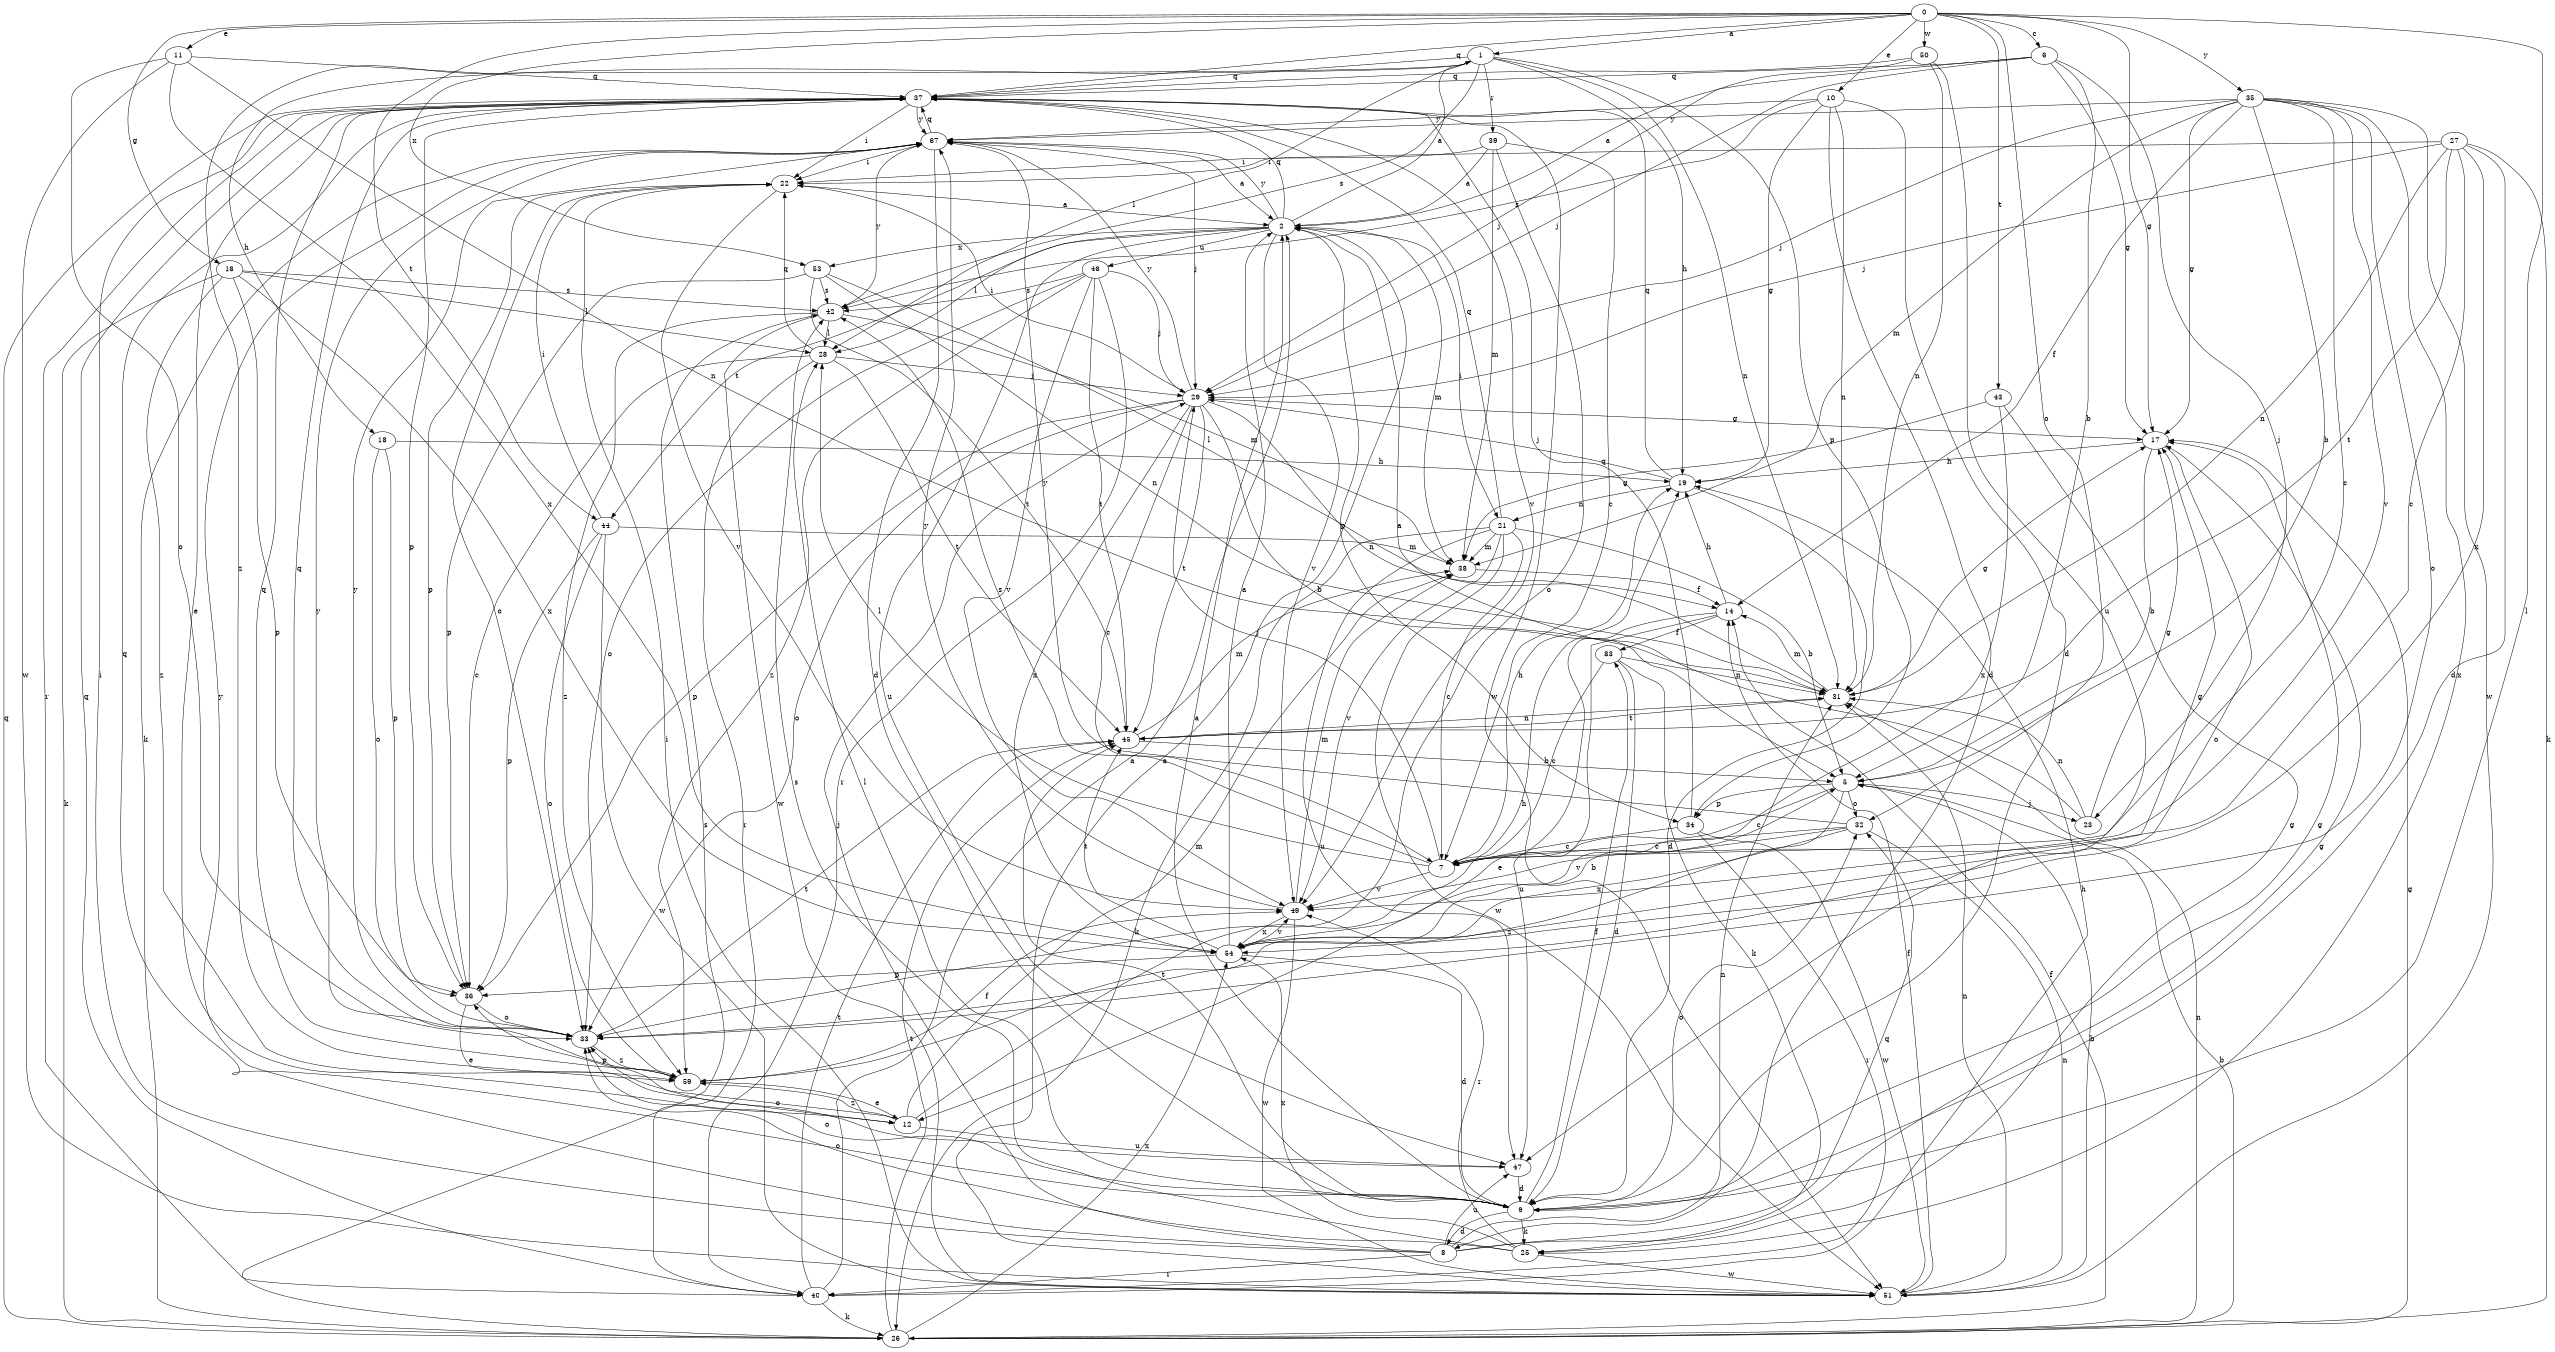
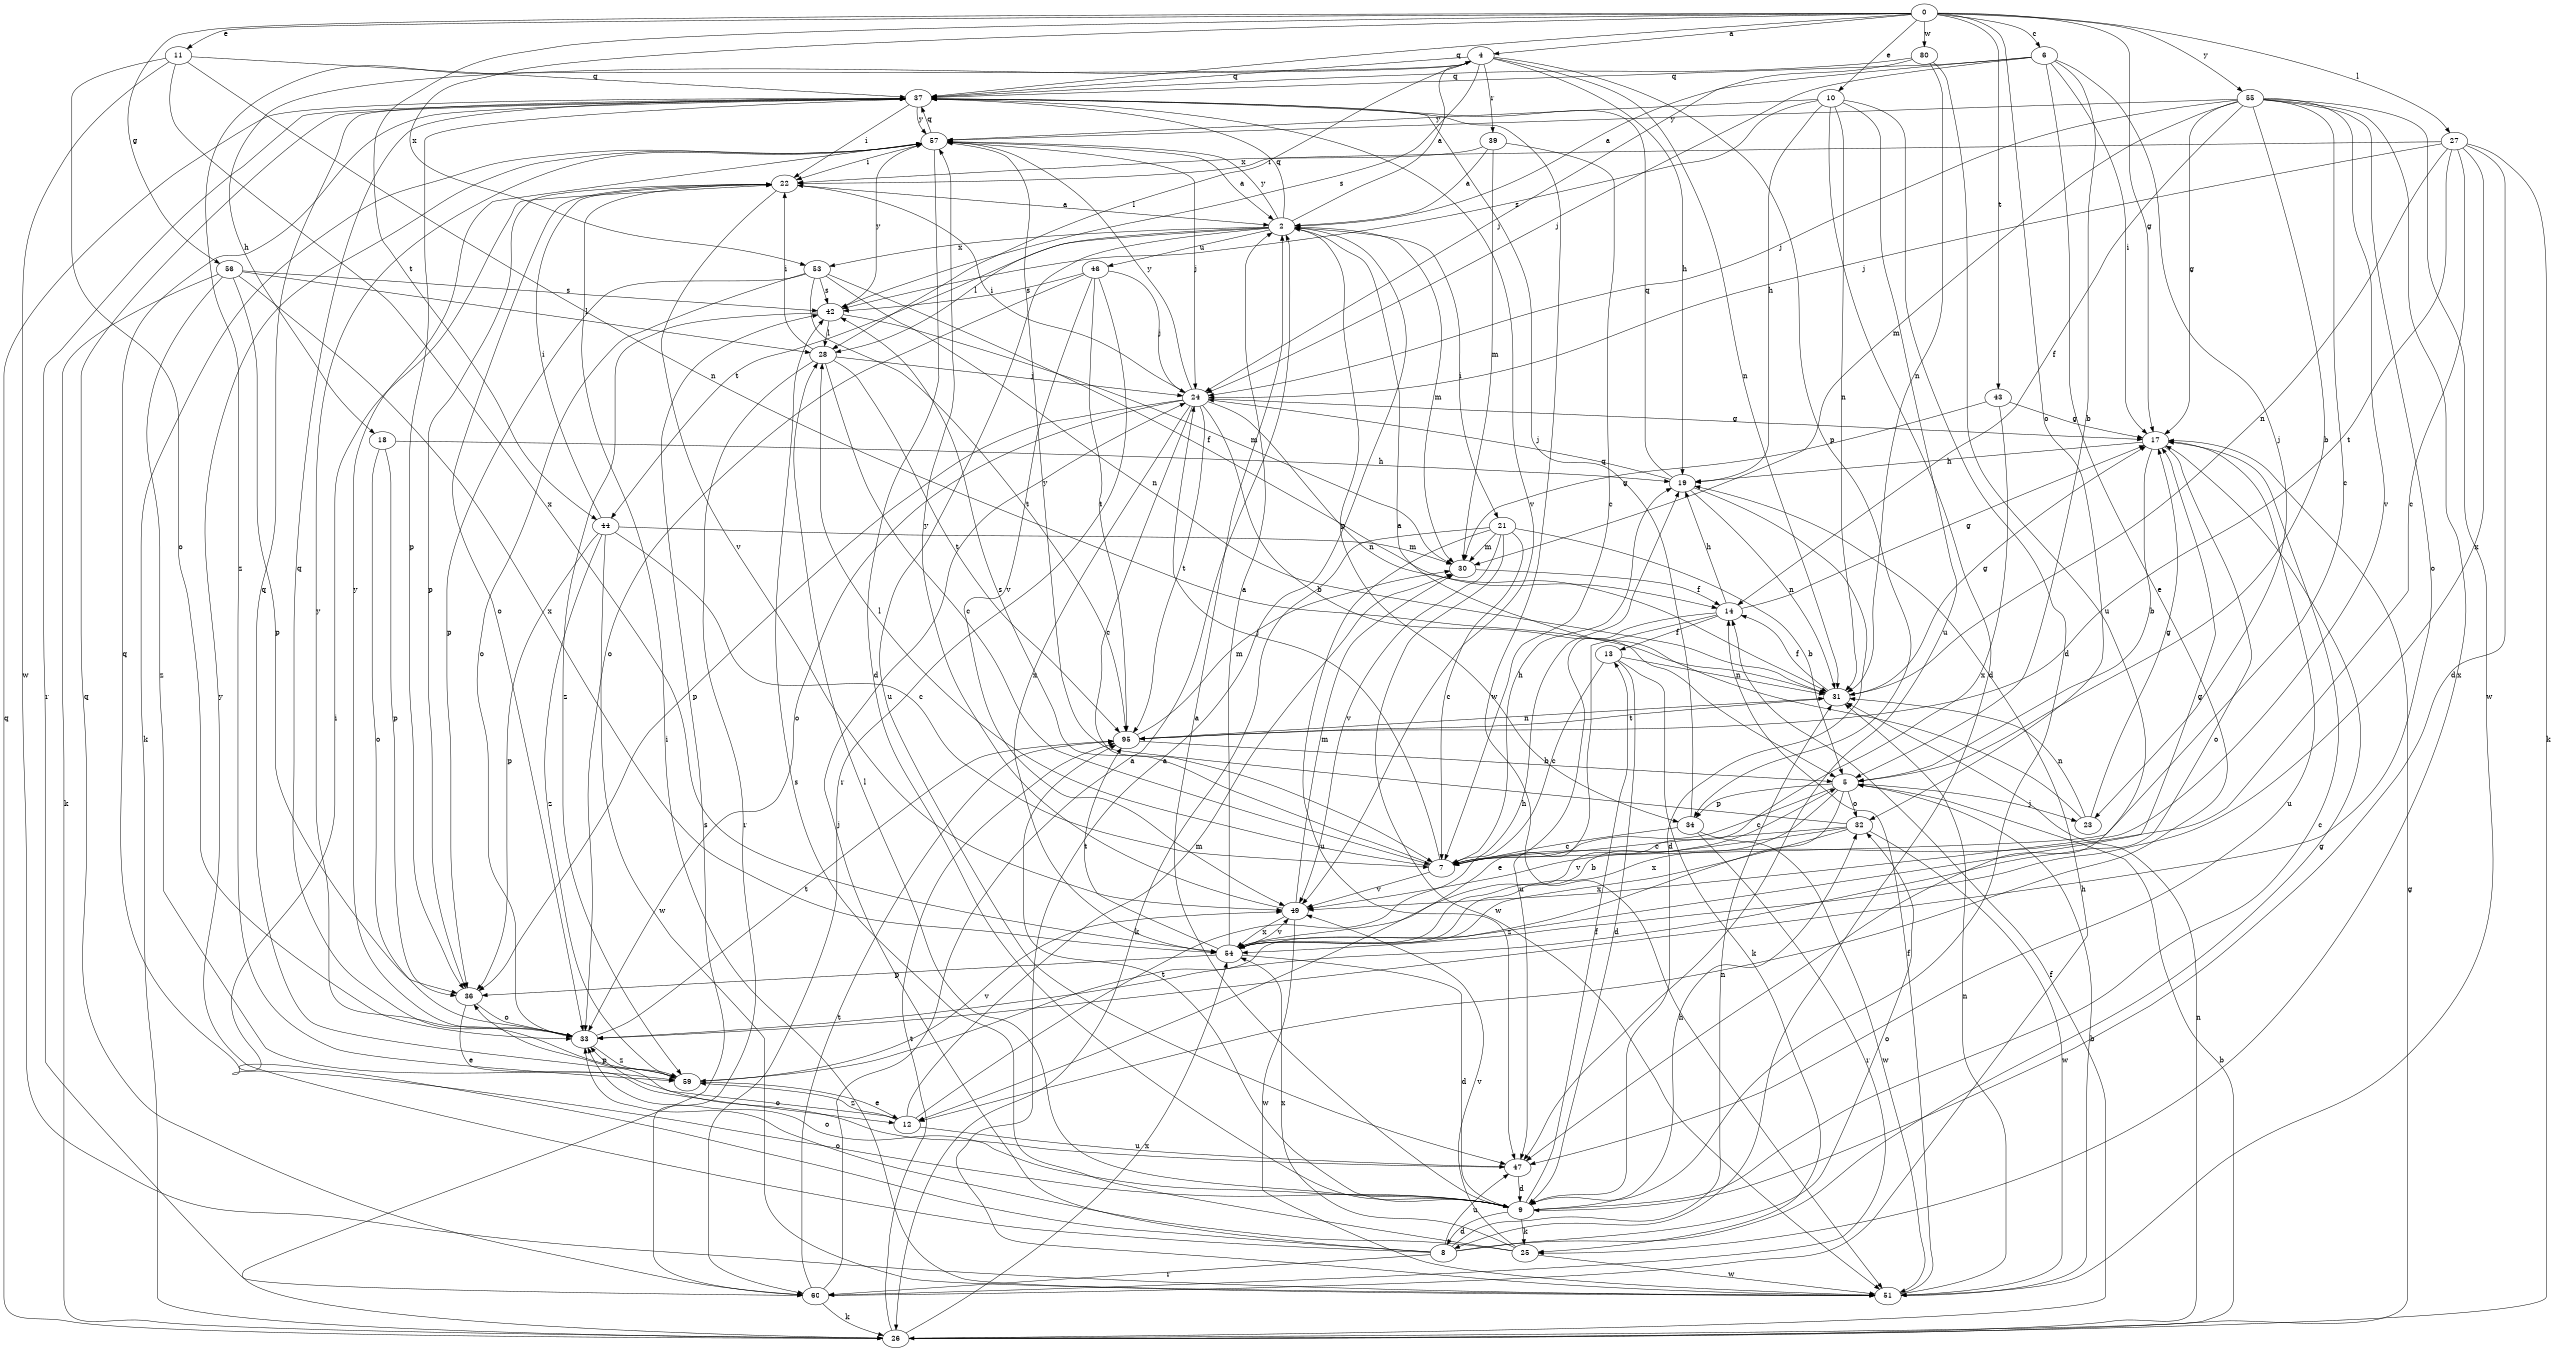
(1481, 56) -> (1481, 56)
(1924, 56) -> (1924, 56)
(2250, 98) -> (2250, 98)
(934, 141) -> (934, 141)
(1244, 162) -> (1244, 162)
(1336, 169) -> none
(2128, 248) -> (2128, 248)
(230, 269) -> (230, 269)
(786, 269) -> (786, 269)
(1771, 291) -> (1771, 291)
(1196, 398) -> (1196, 398)
(1209, 441) -> (1209, 441)
(1593, 499) -> (1773, 572)
none -> (1931, 533)
(1316, 549) -> none
(197, 555) -> (1957, 909)
(1463, 569) -> (1463, 569)
(508, 582) -> (1030, 726)
(795, 618) -> none
(1609, 654) -> (1609, 654)
(1798, 654) -> (1798, 654)
(2507, 671) -> (2201, 40)
none -> (1914, 682)
(1126, 740) -> (1126, 740)
none -> (975, 771)
(550, 804) -> (550, 804)
(2320, 826) -> (2320, 826)
(1381, 877) -> (492, 592)
none -> (1513, 894)
(99, 906) -> (289, 1066)
none -> (2118, 915)
(2147, 941) -> (2073, 423)
(987, 997) -> (987, 997)
(1681, 1018) -> (1681, 1018)
(1887, 1039) -> (1887, 1039)
(2065, 1061) -> (2065, 1061)
(1480, 1082) -> (1480, 1082)
(932, 1190) -> none
(816, 1296) -> (816, 1296)
